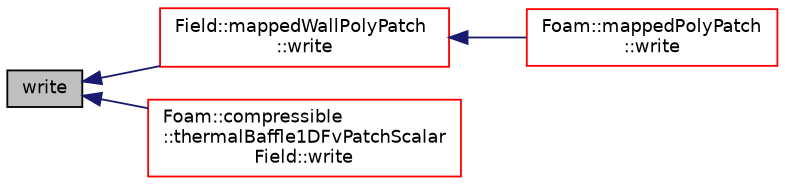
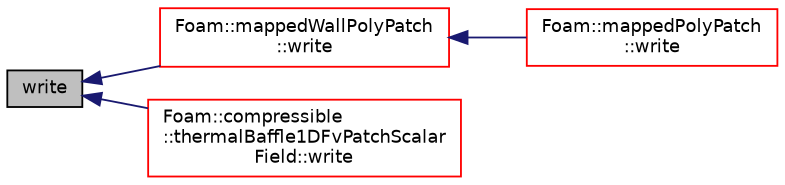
(305, 37) -> (305, 37)
